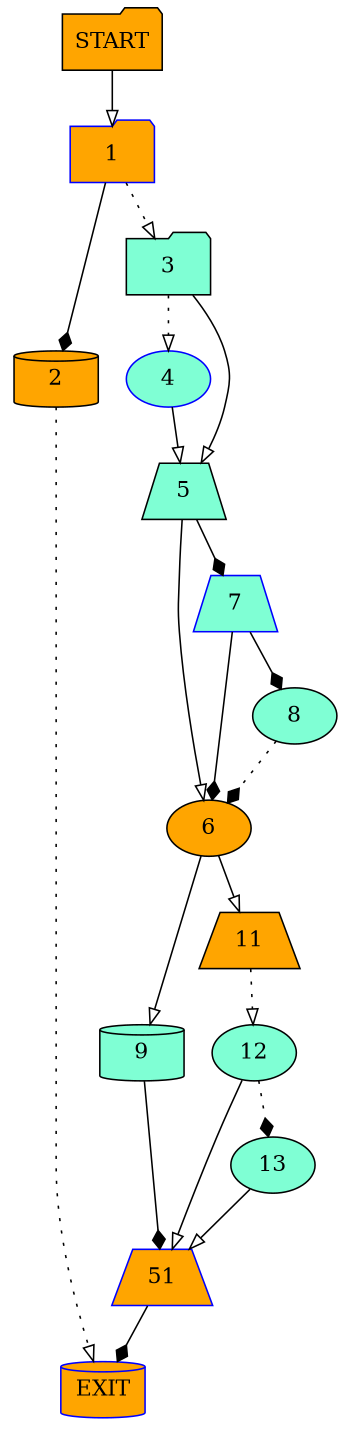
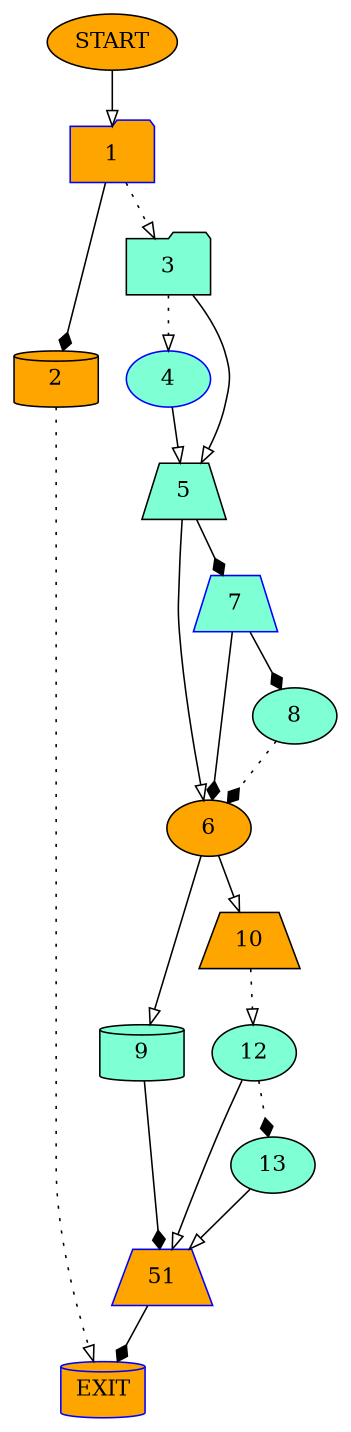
(112, 42) -> (112, 42)
(250, 941) -> (250, 941)
